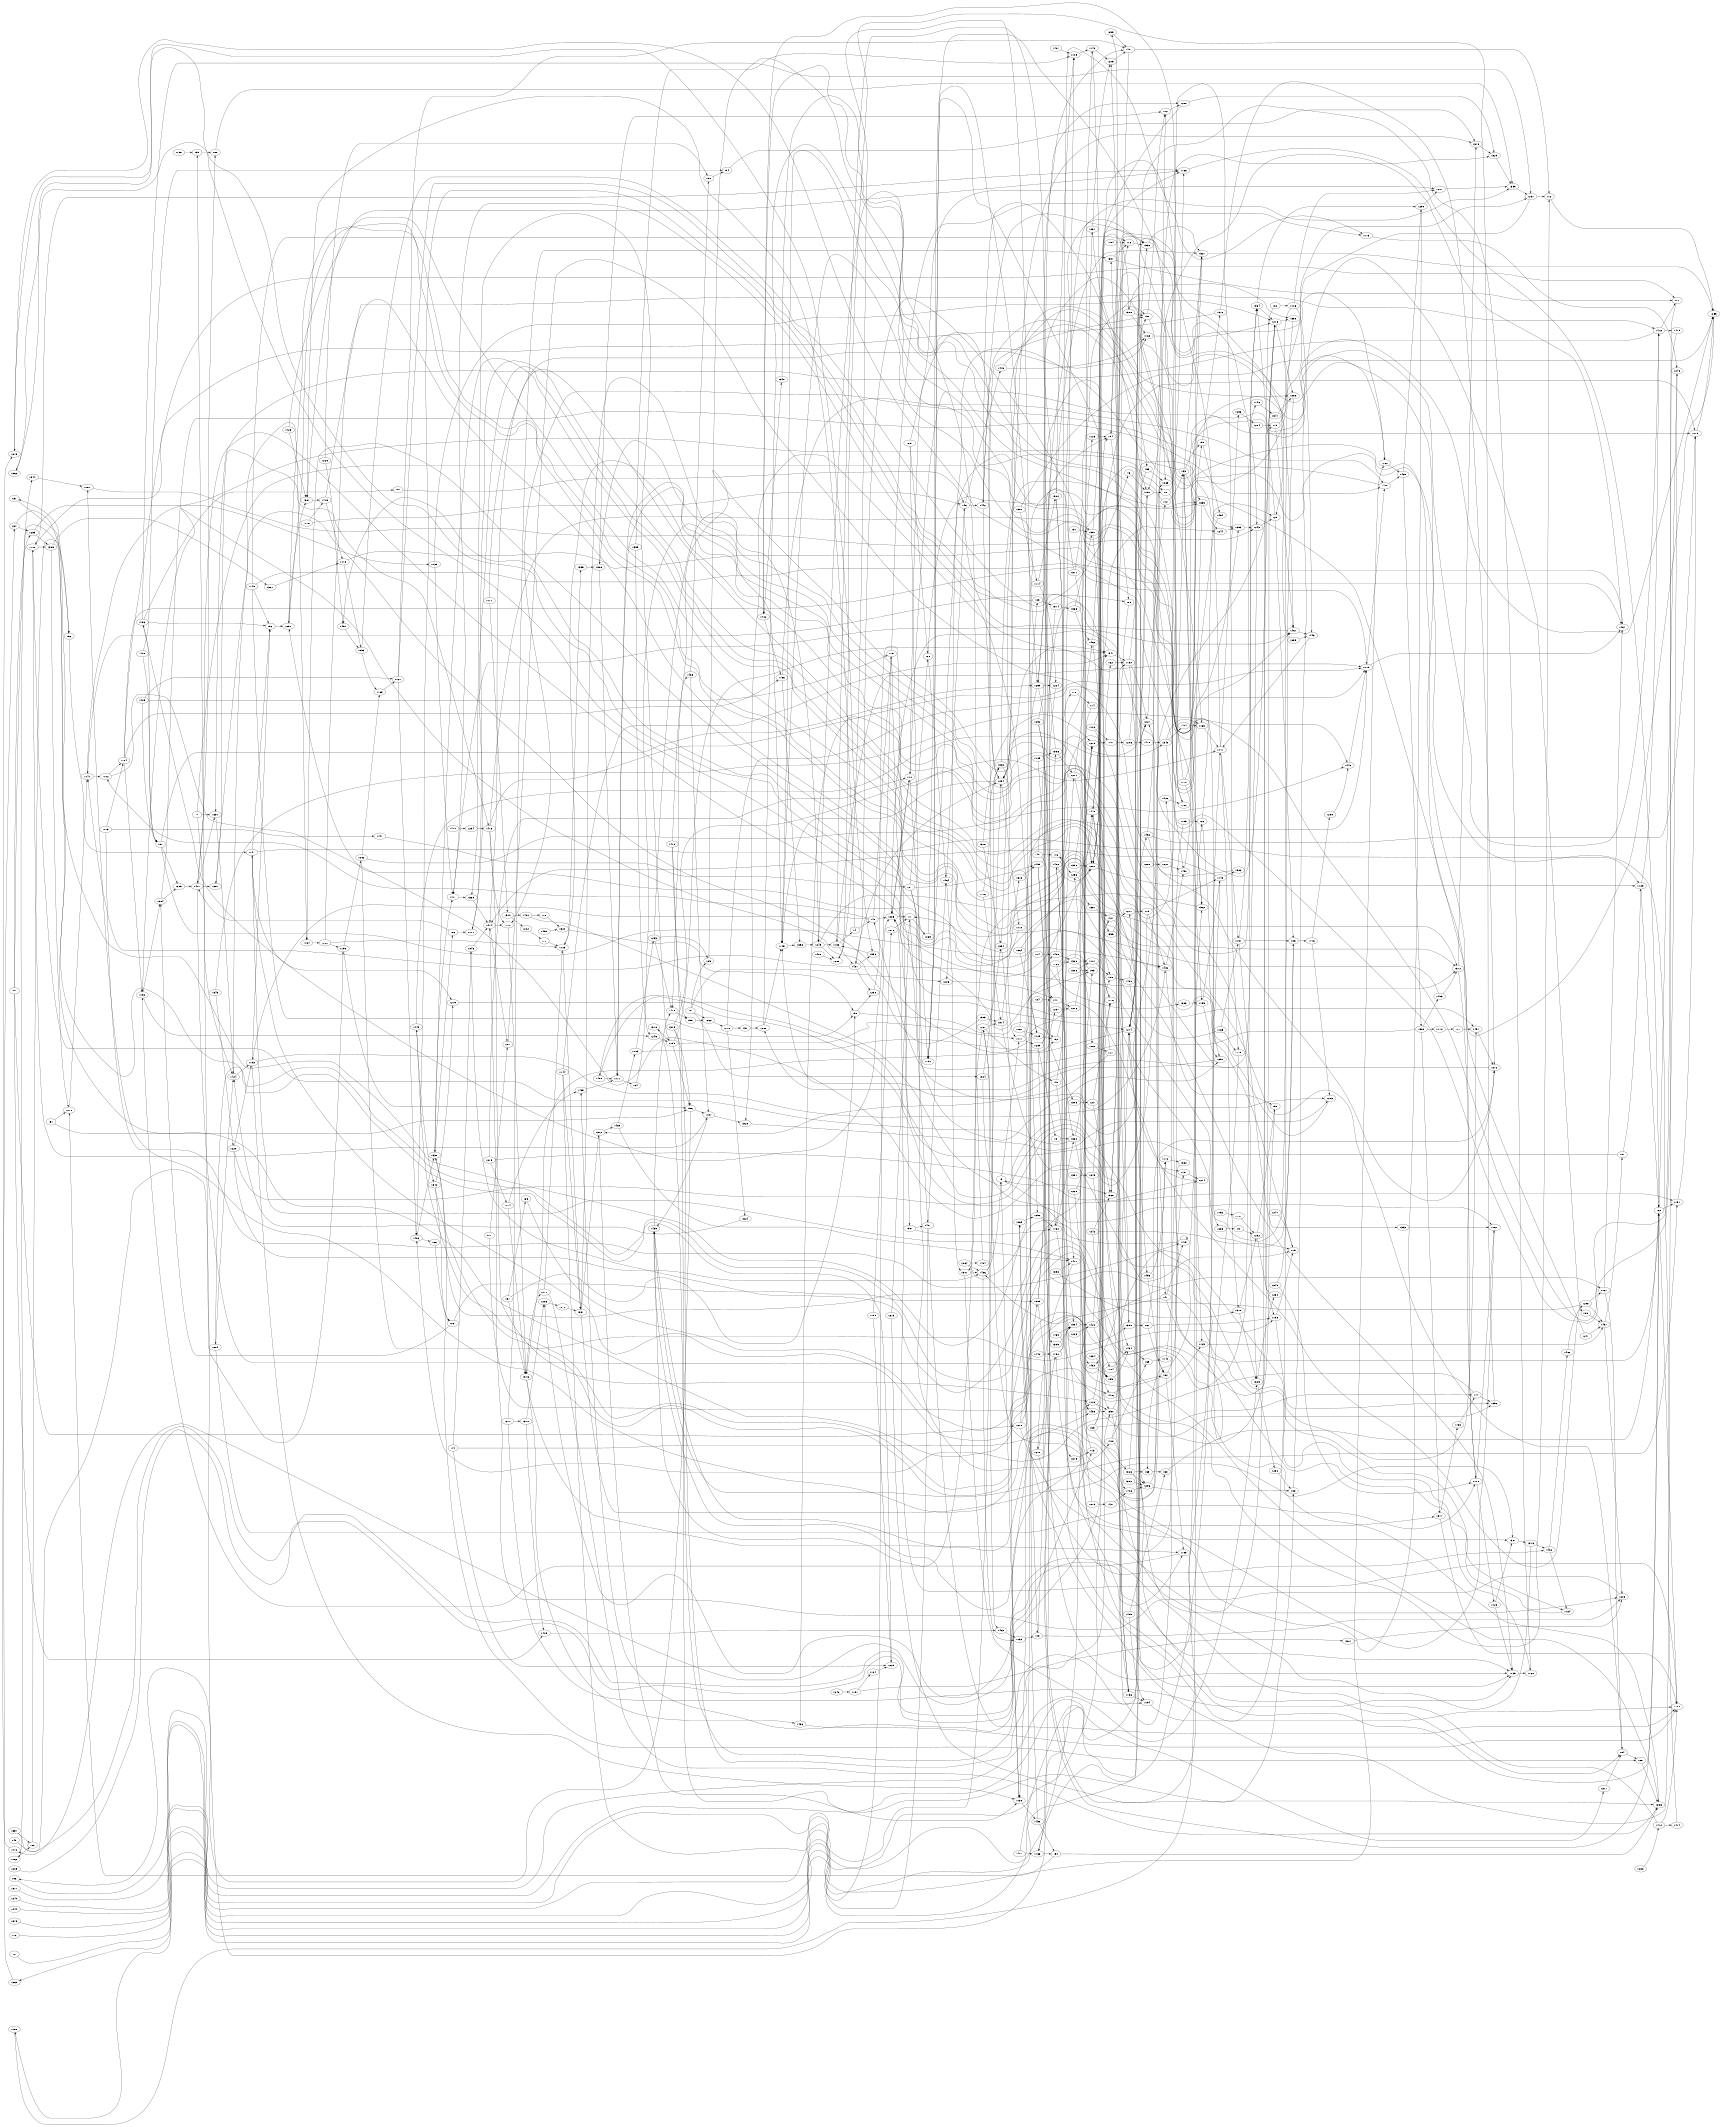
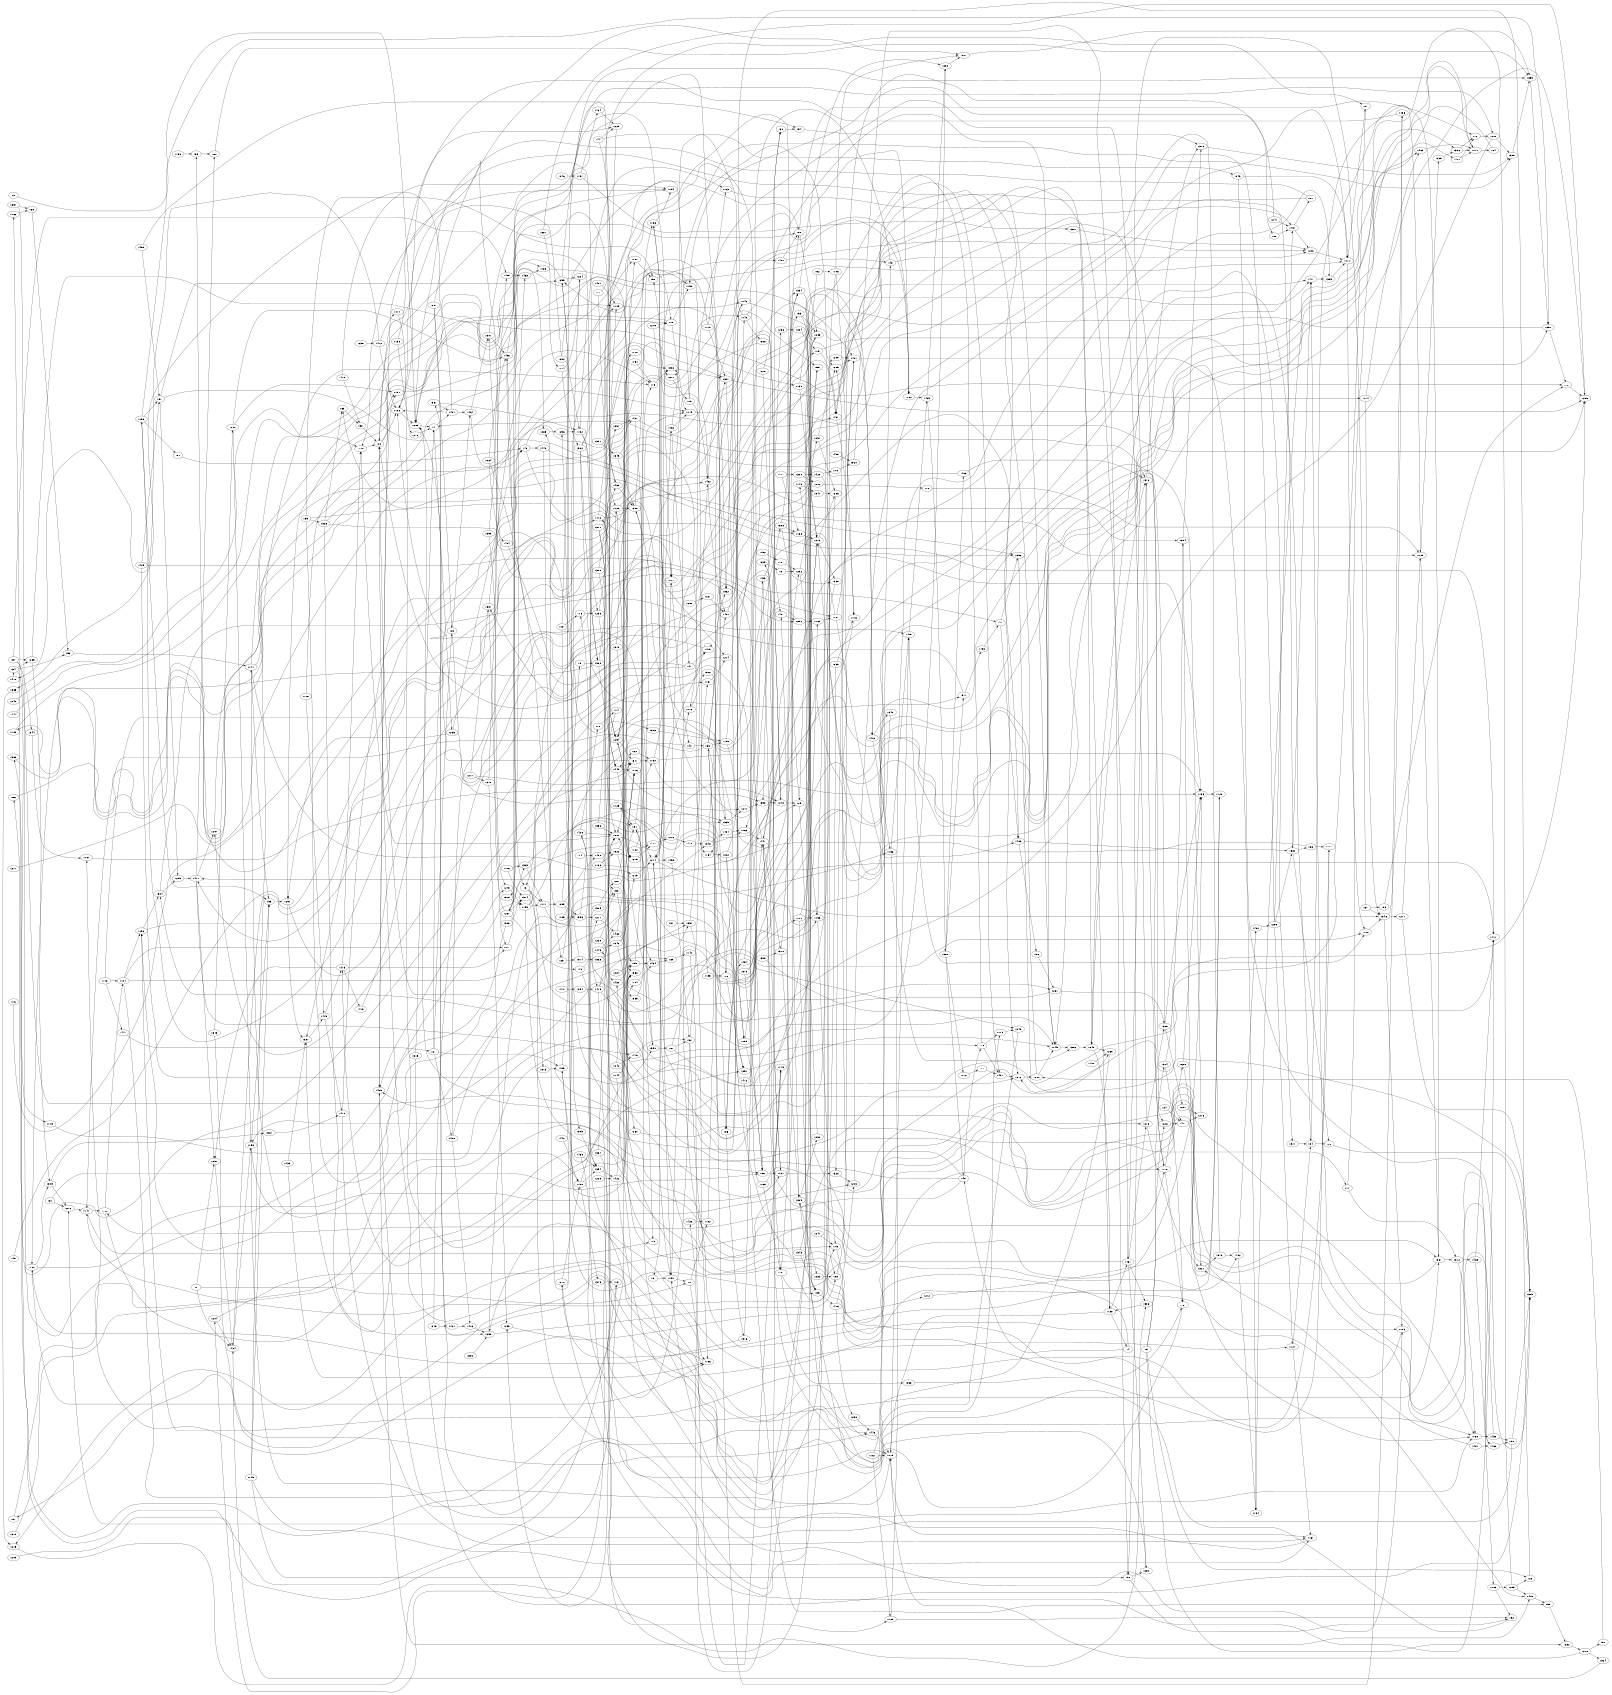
(1655, 609) -> (352, 709)
(890, 861) -> (1137, 1194)
(1044, 985) -> (587, 1155)
none -> (50, 1124)
(1494, 1605) -> (1183, 1064)
